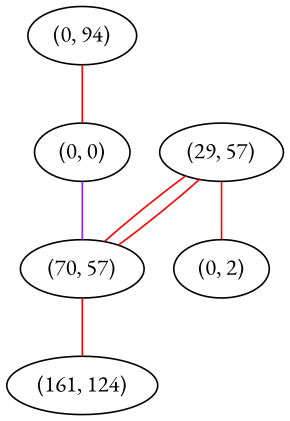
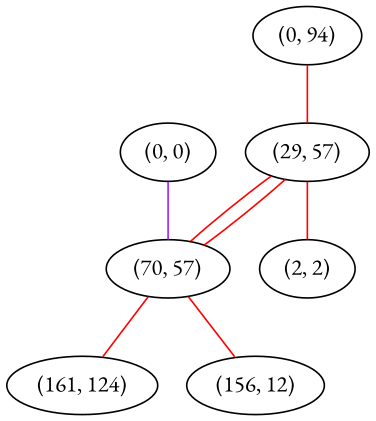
(82, 94) -> (307, 94)
(222, 269) -> (307, 269)
none -> (256, 385)
